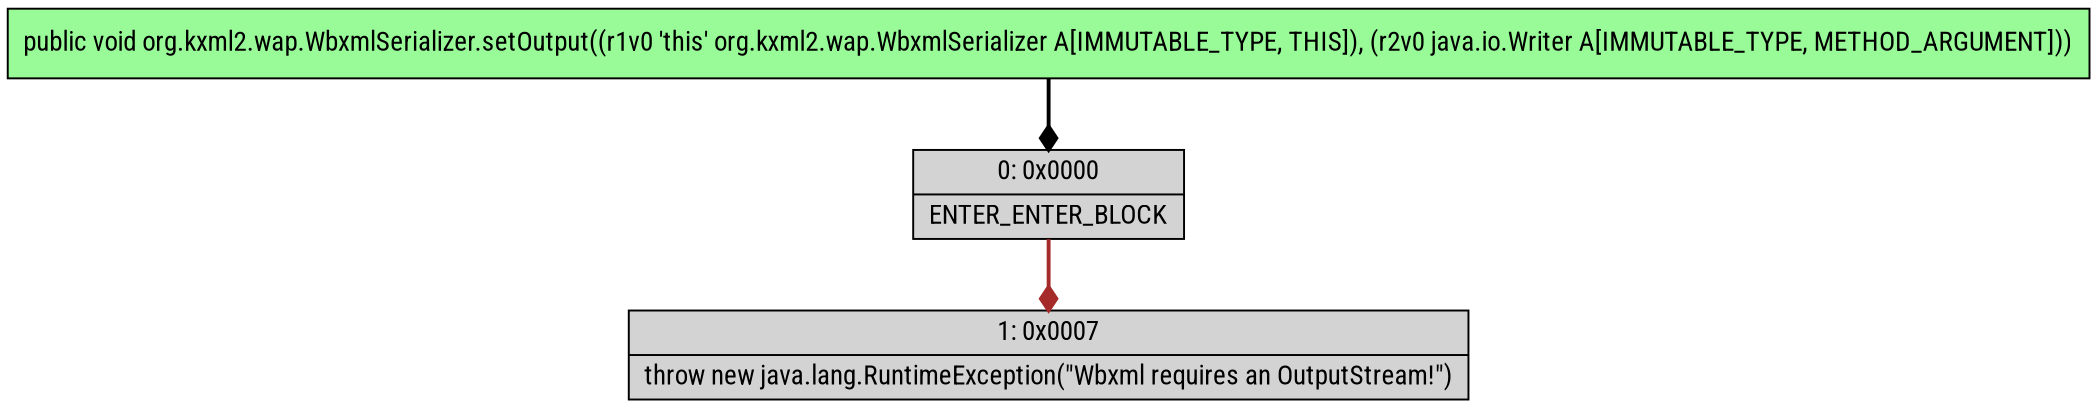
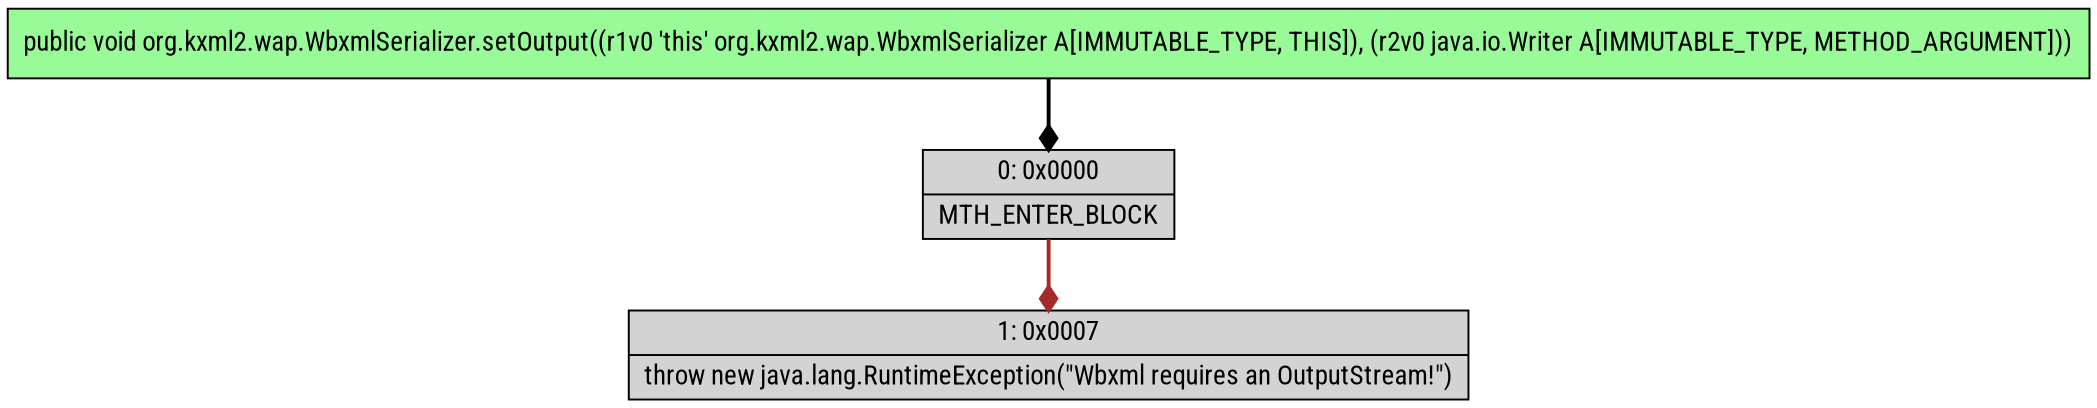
(1049, 216) -> (1049, 216)
